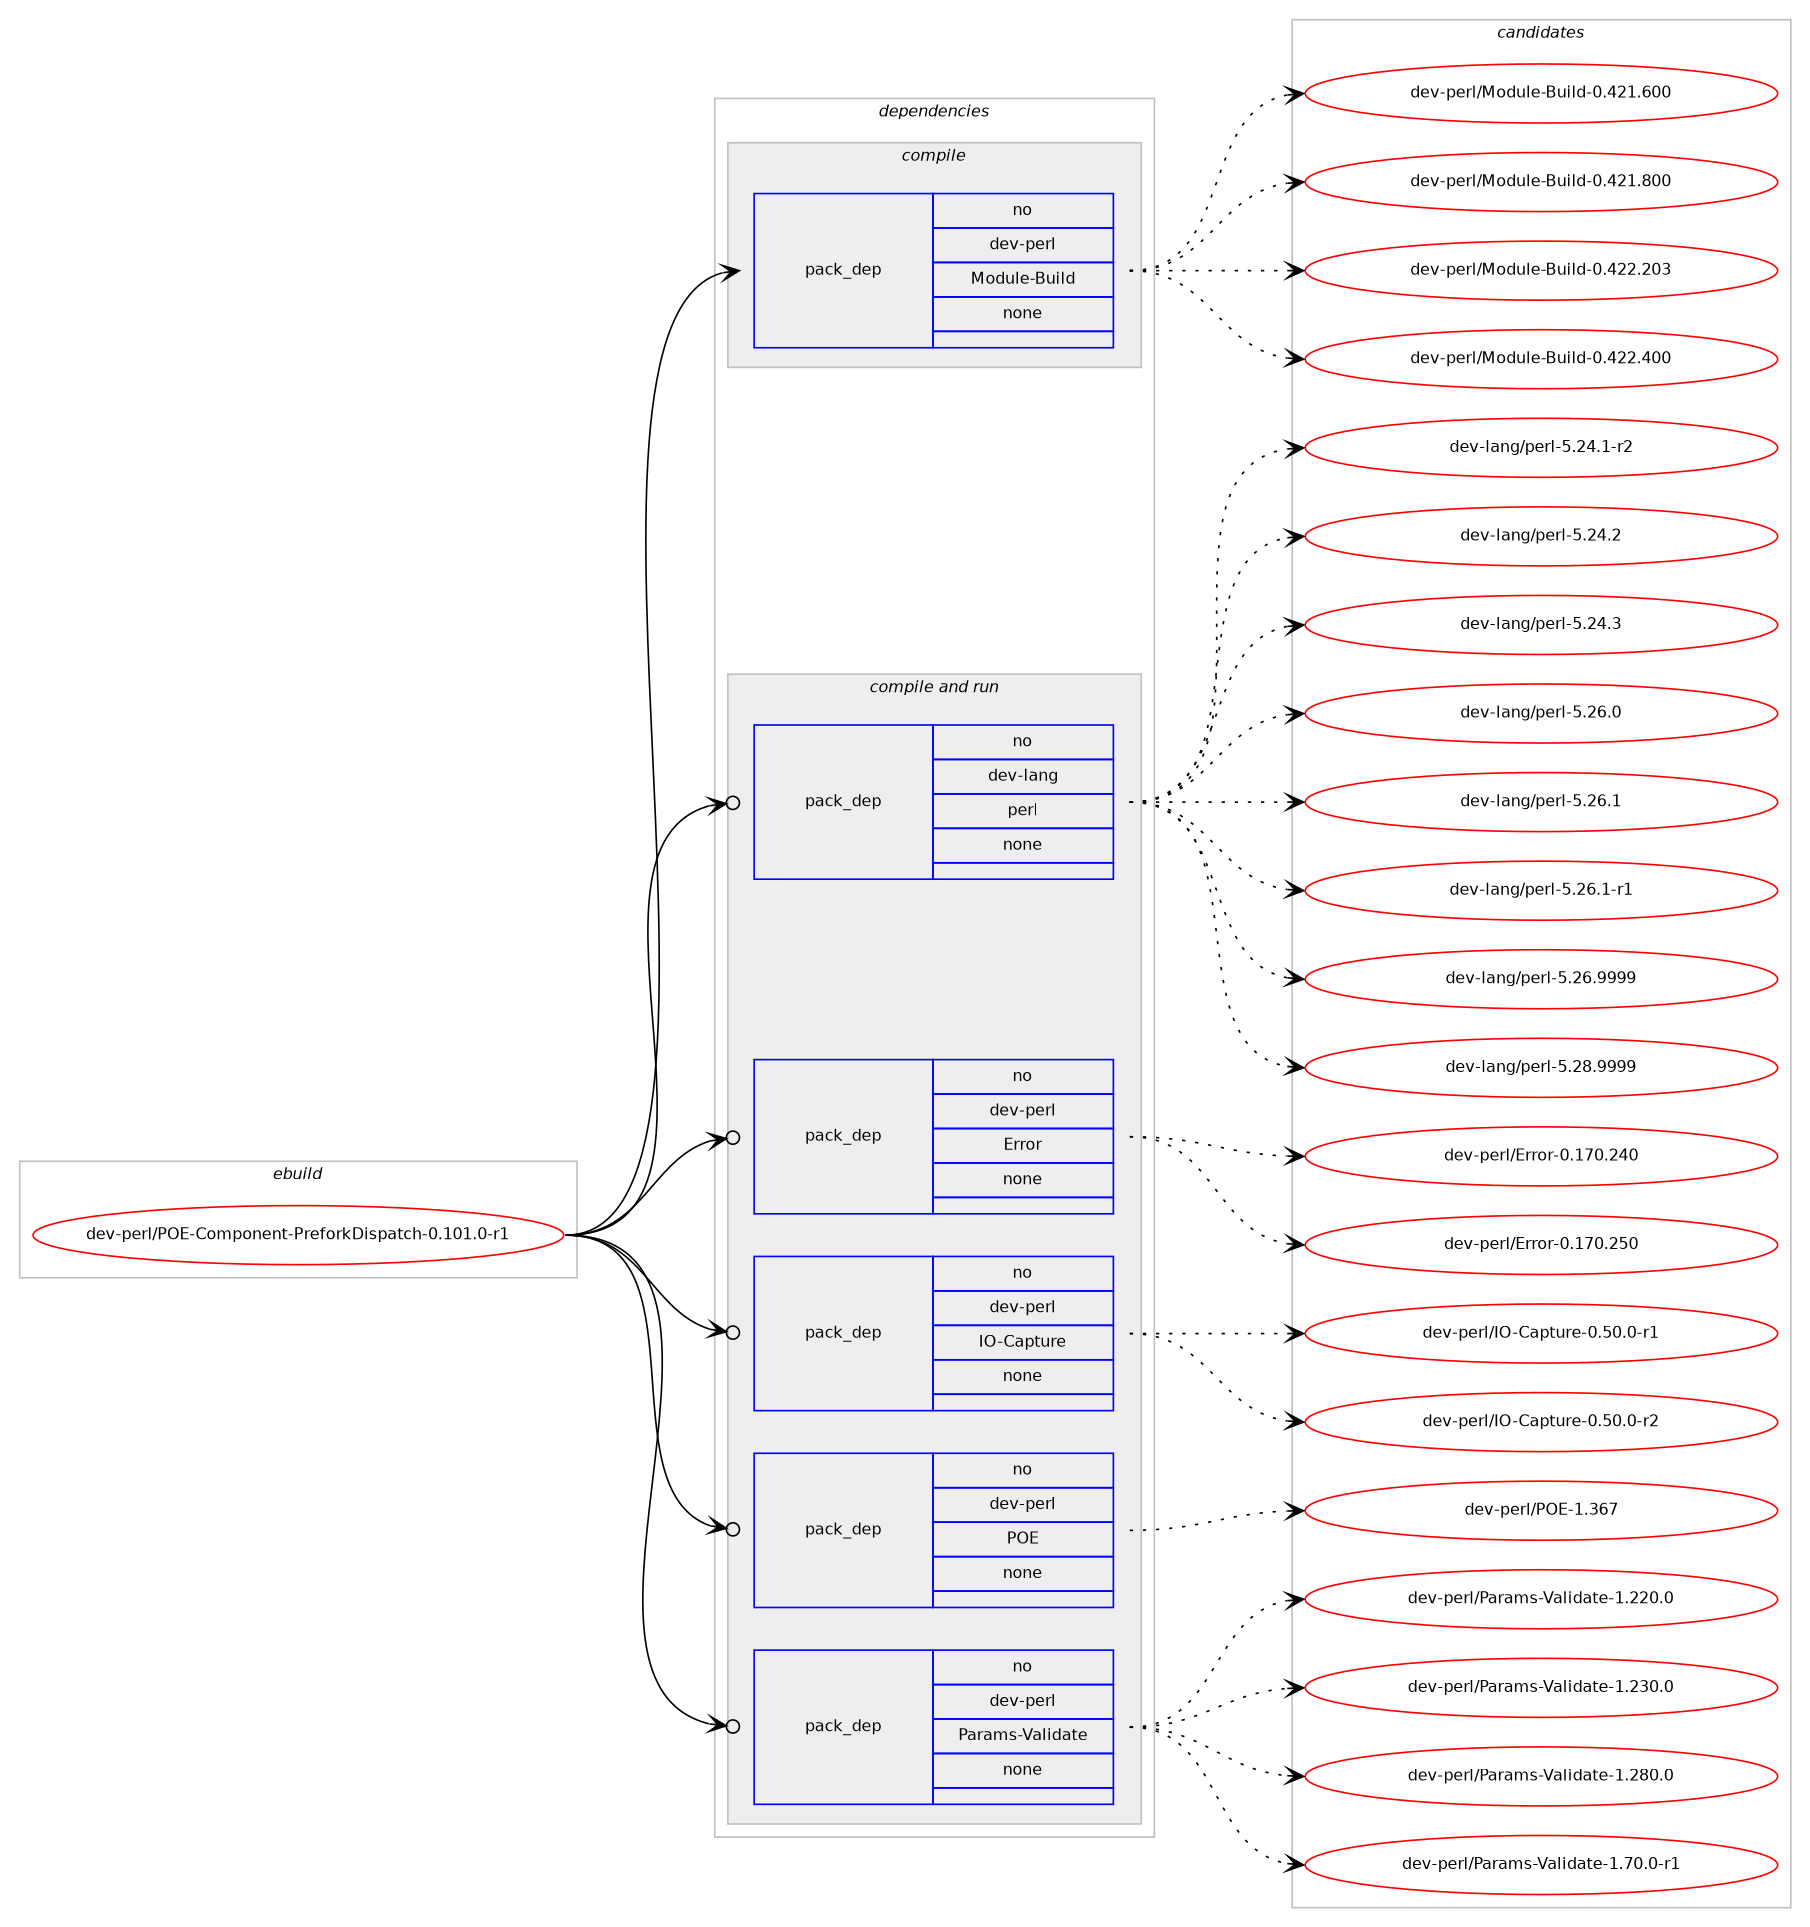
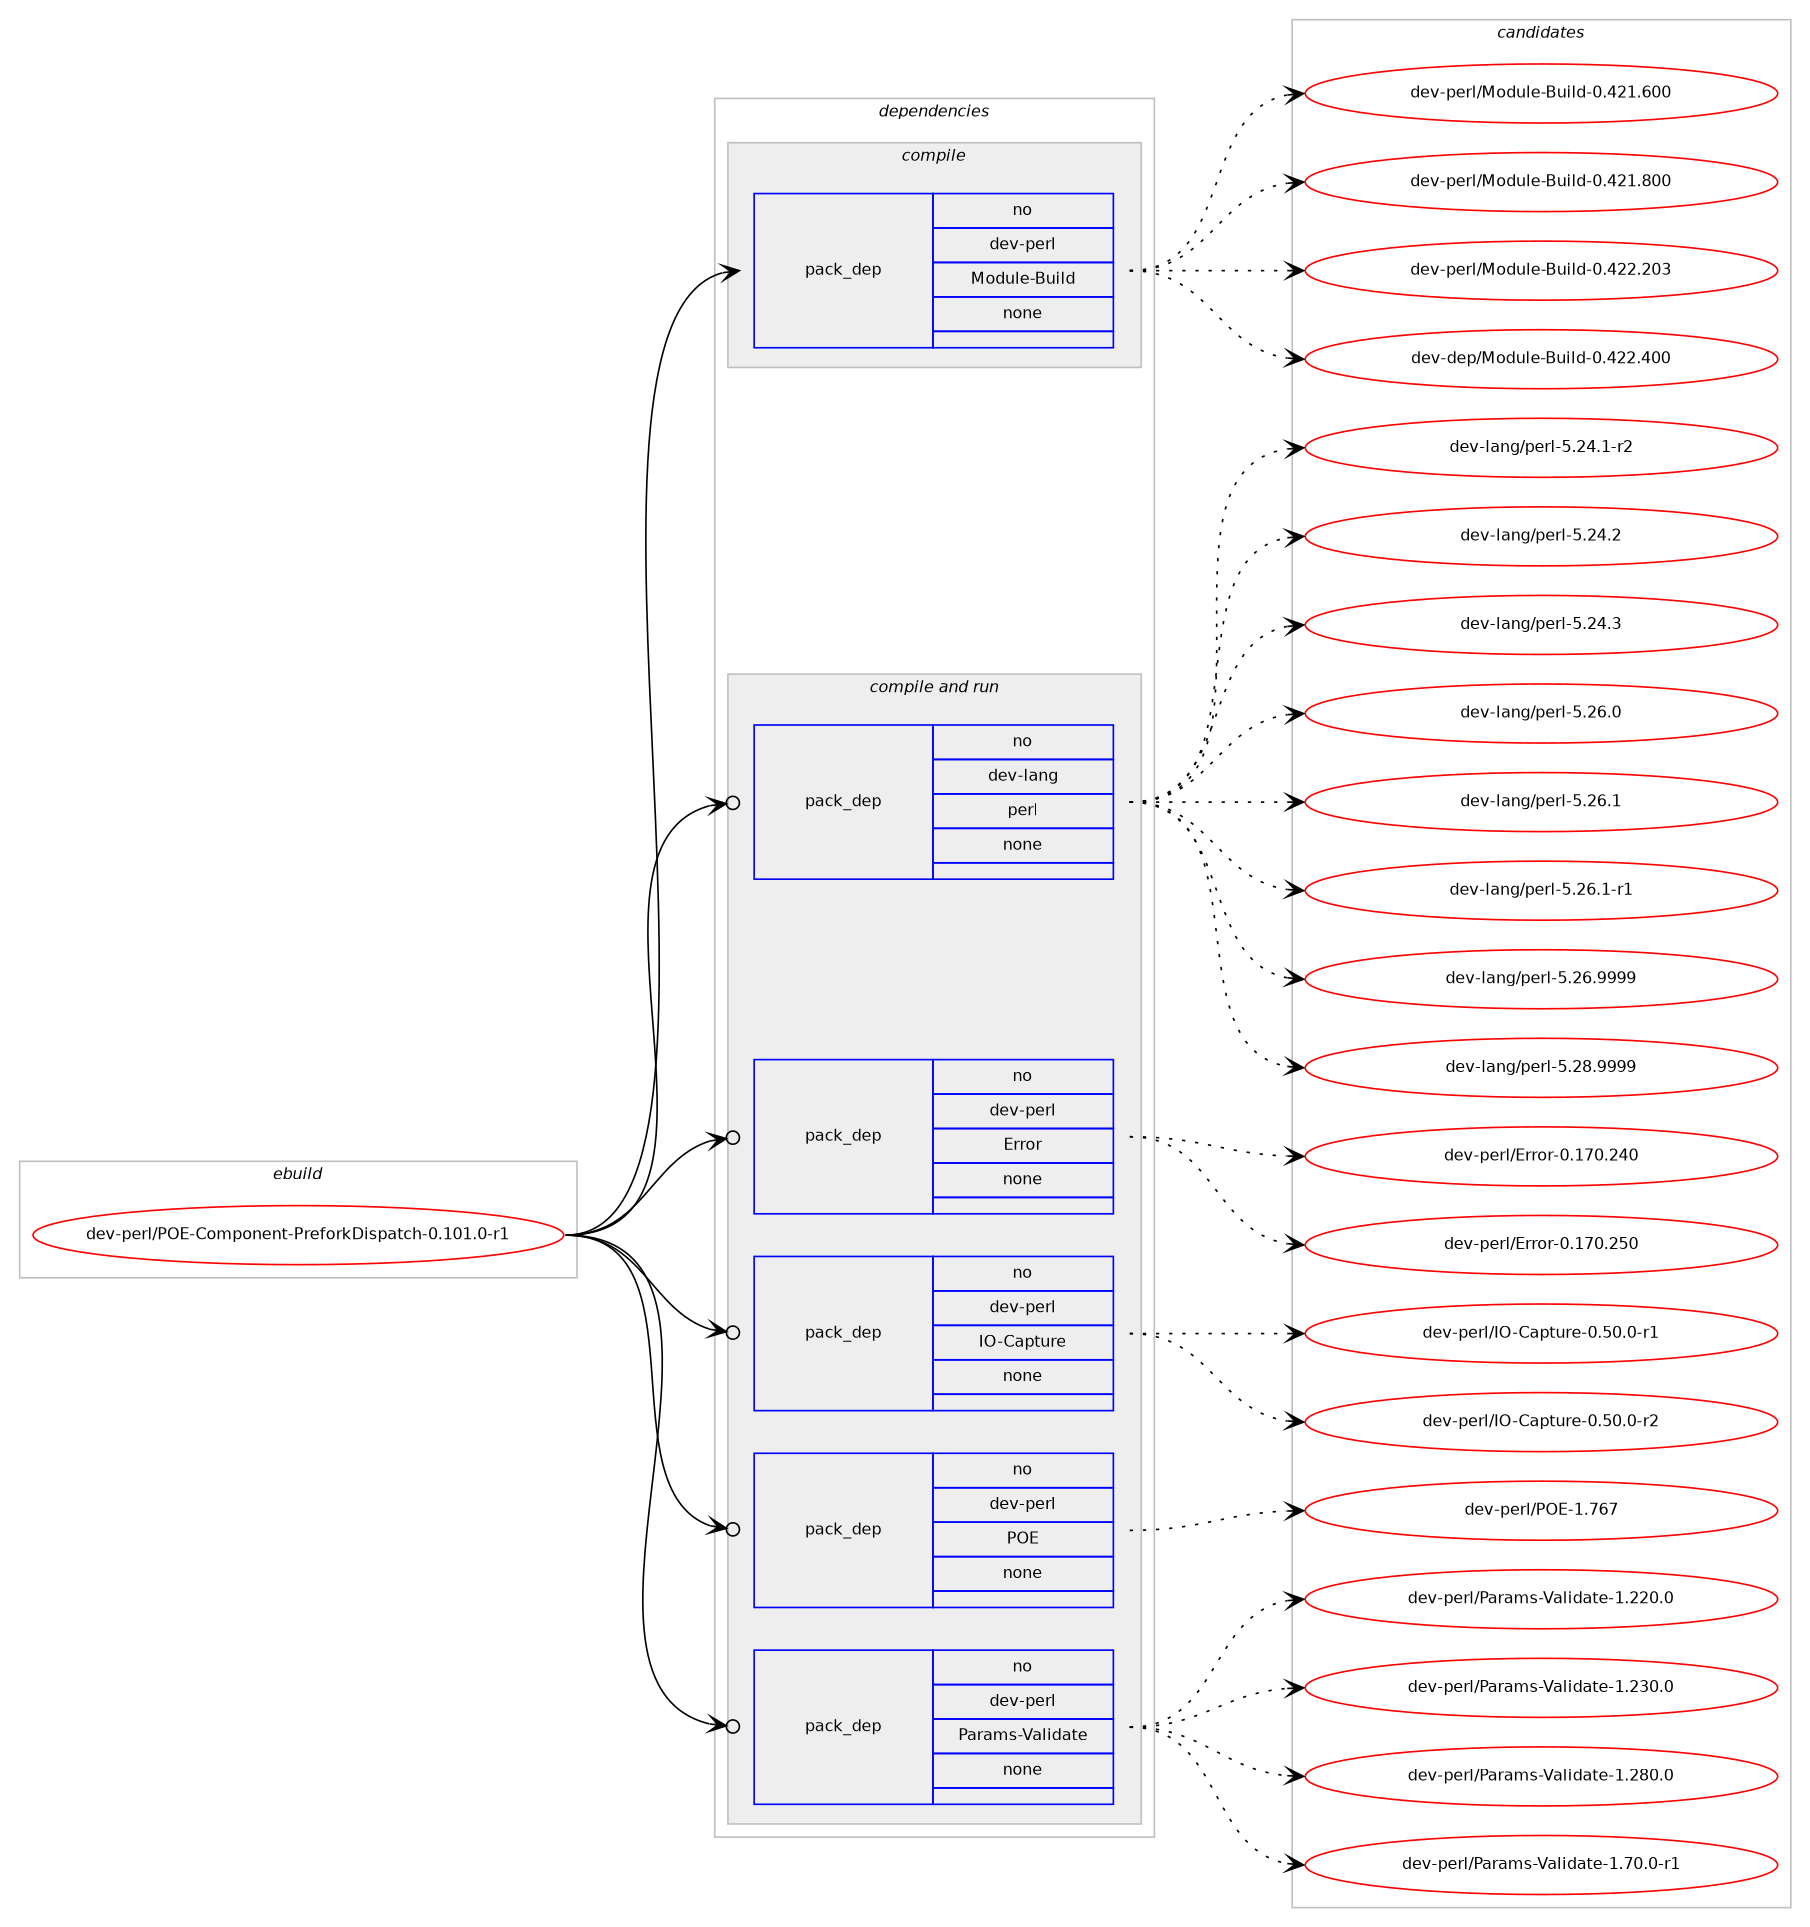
(1541, 359) -> (1541, 359)
(1541, 1511) -> (1541, 1511)
